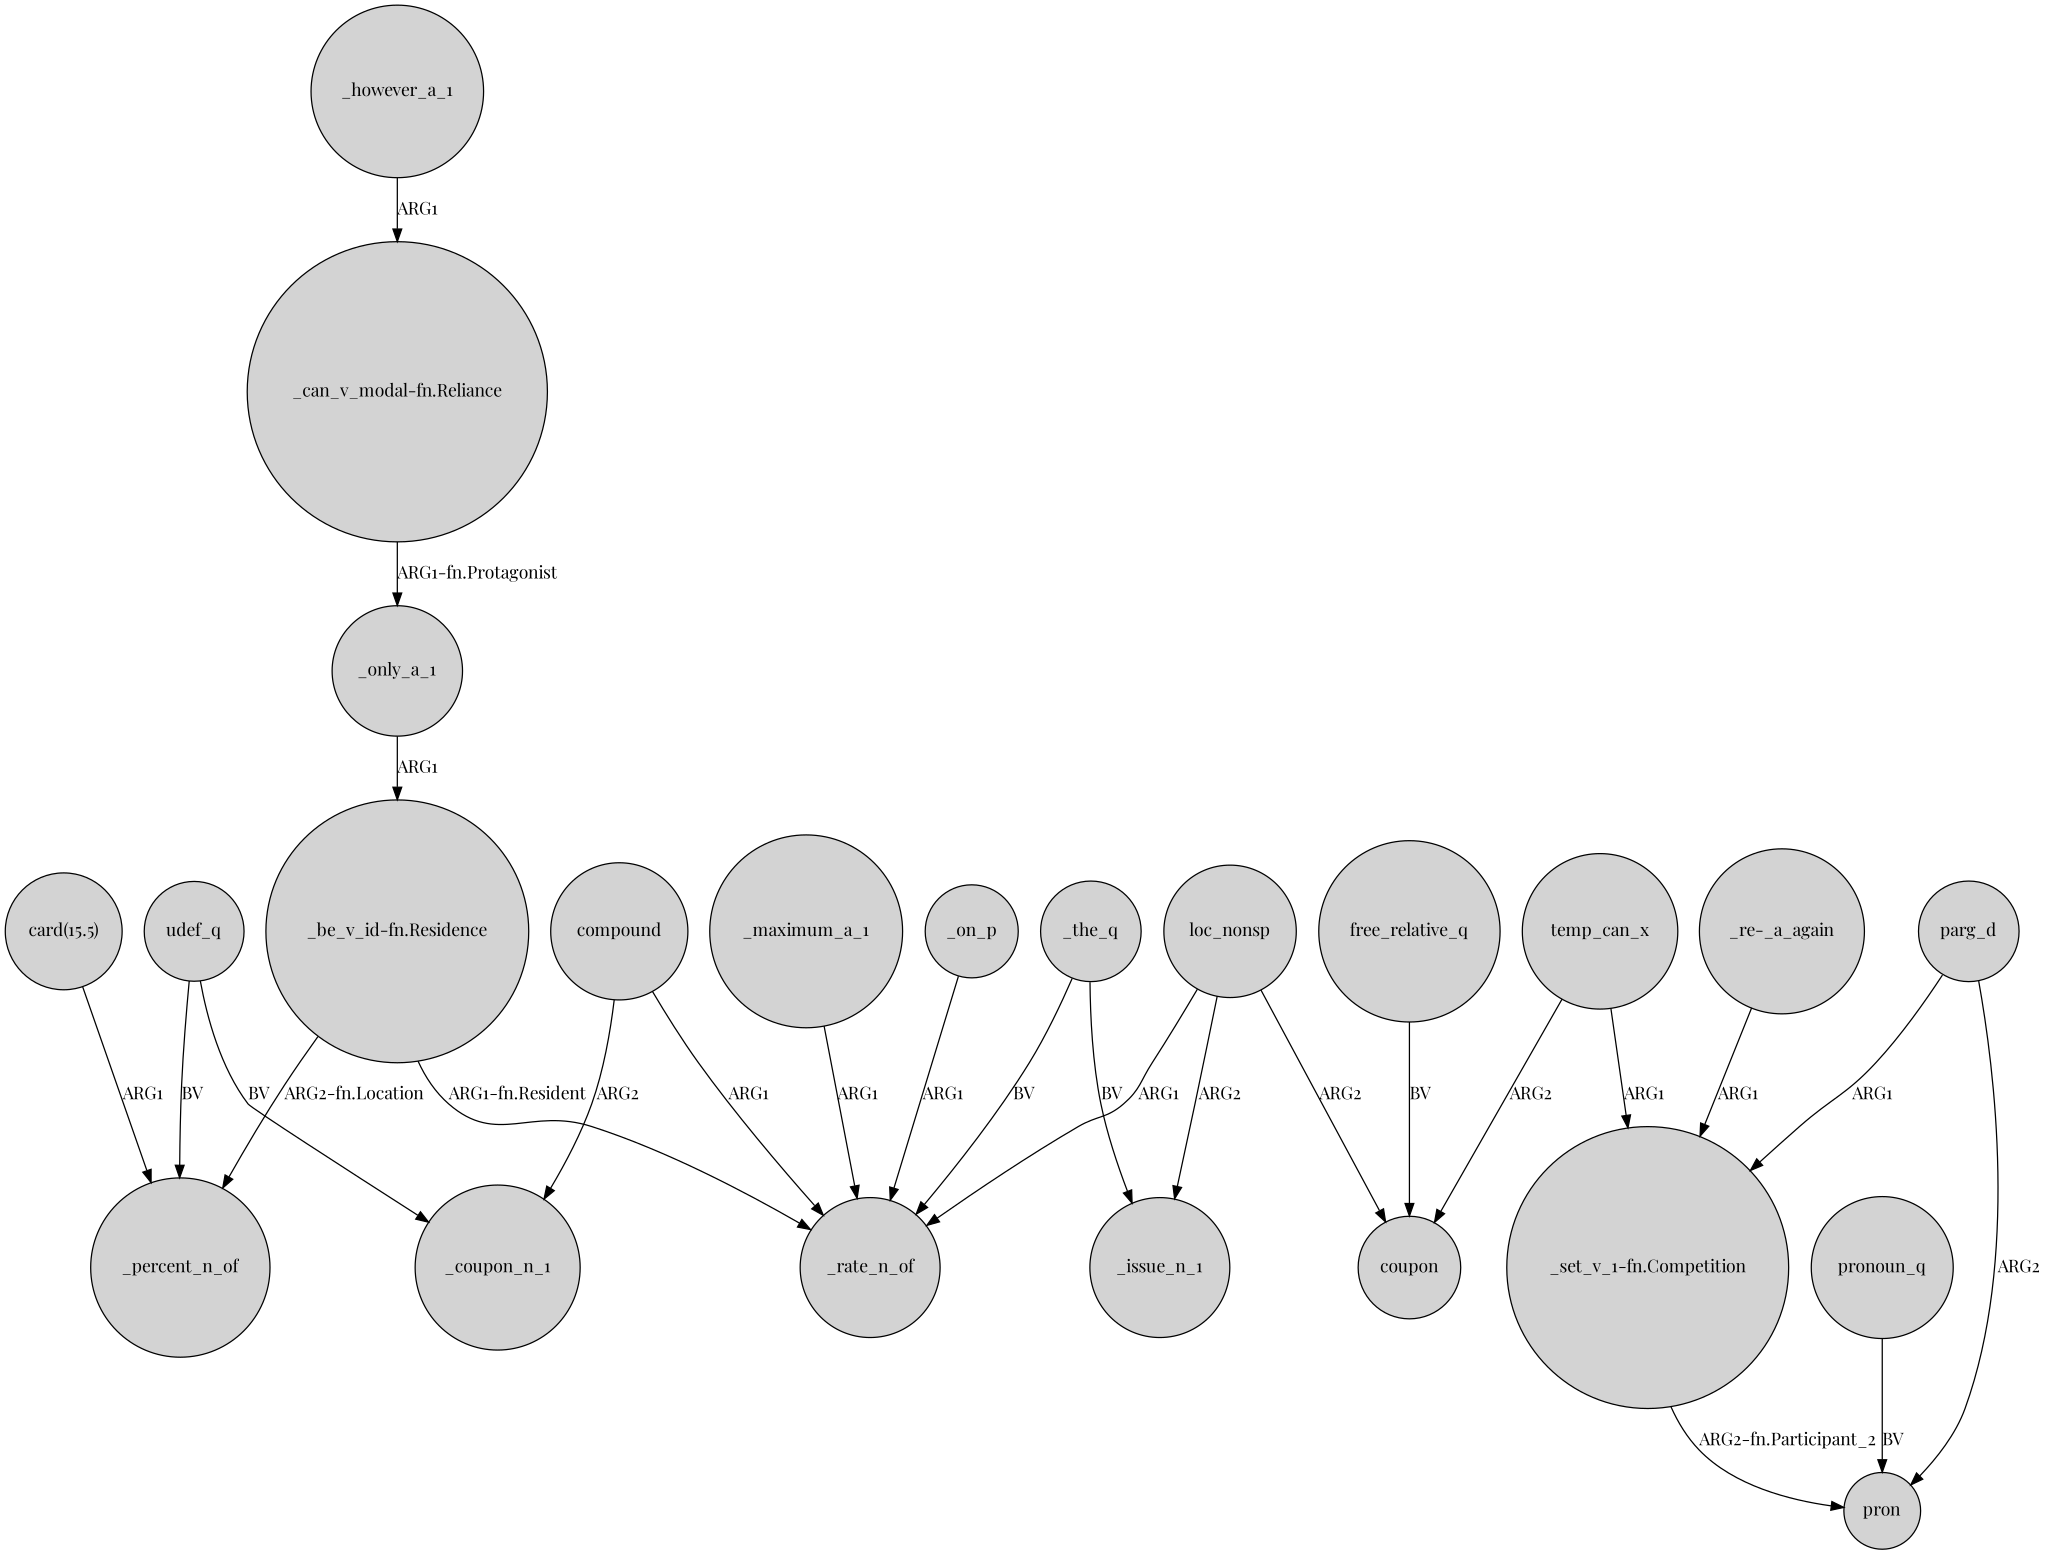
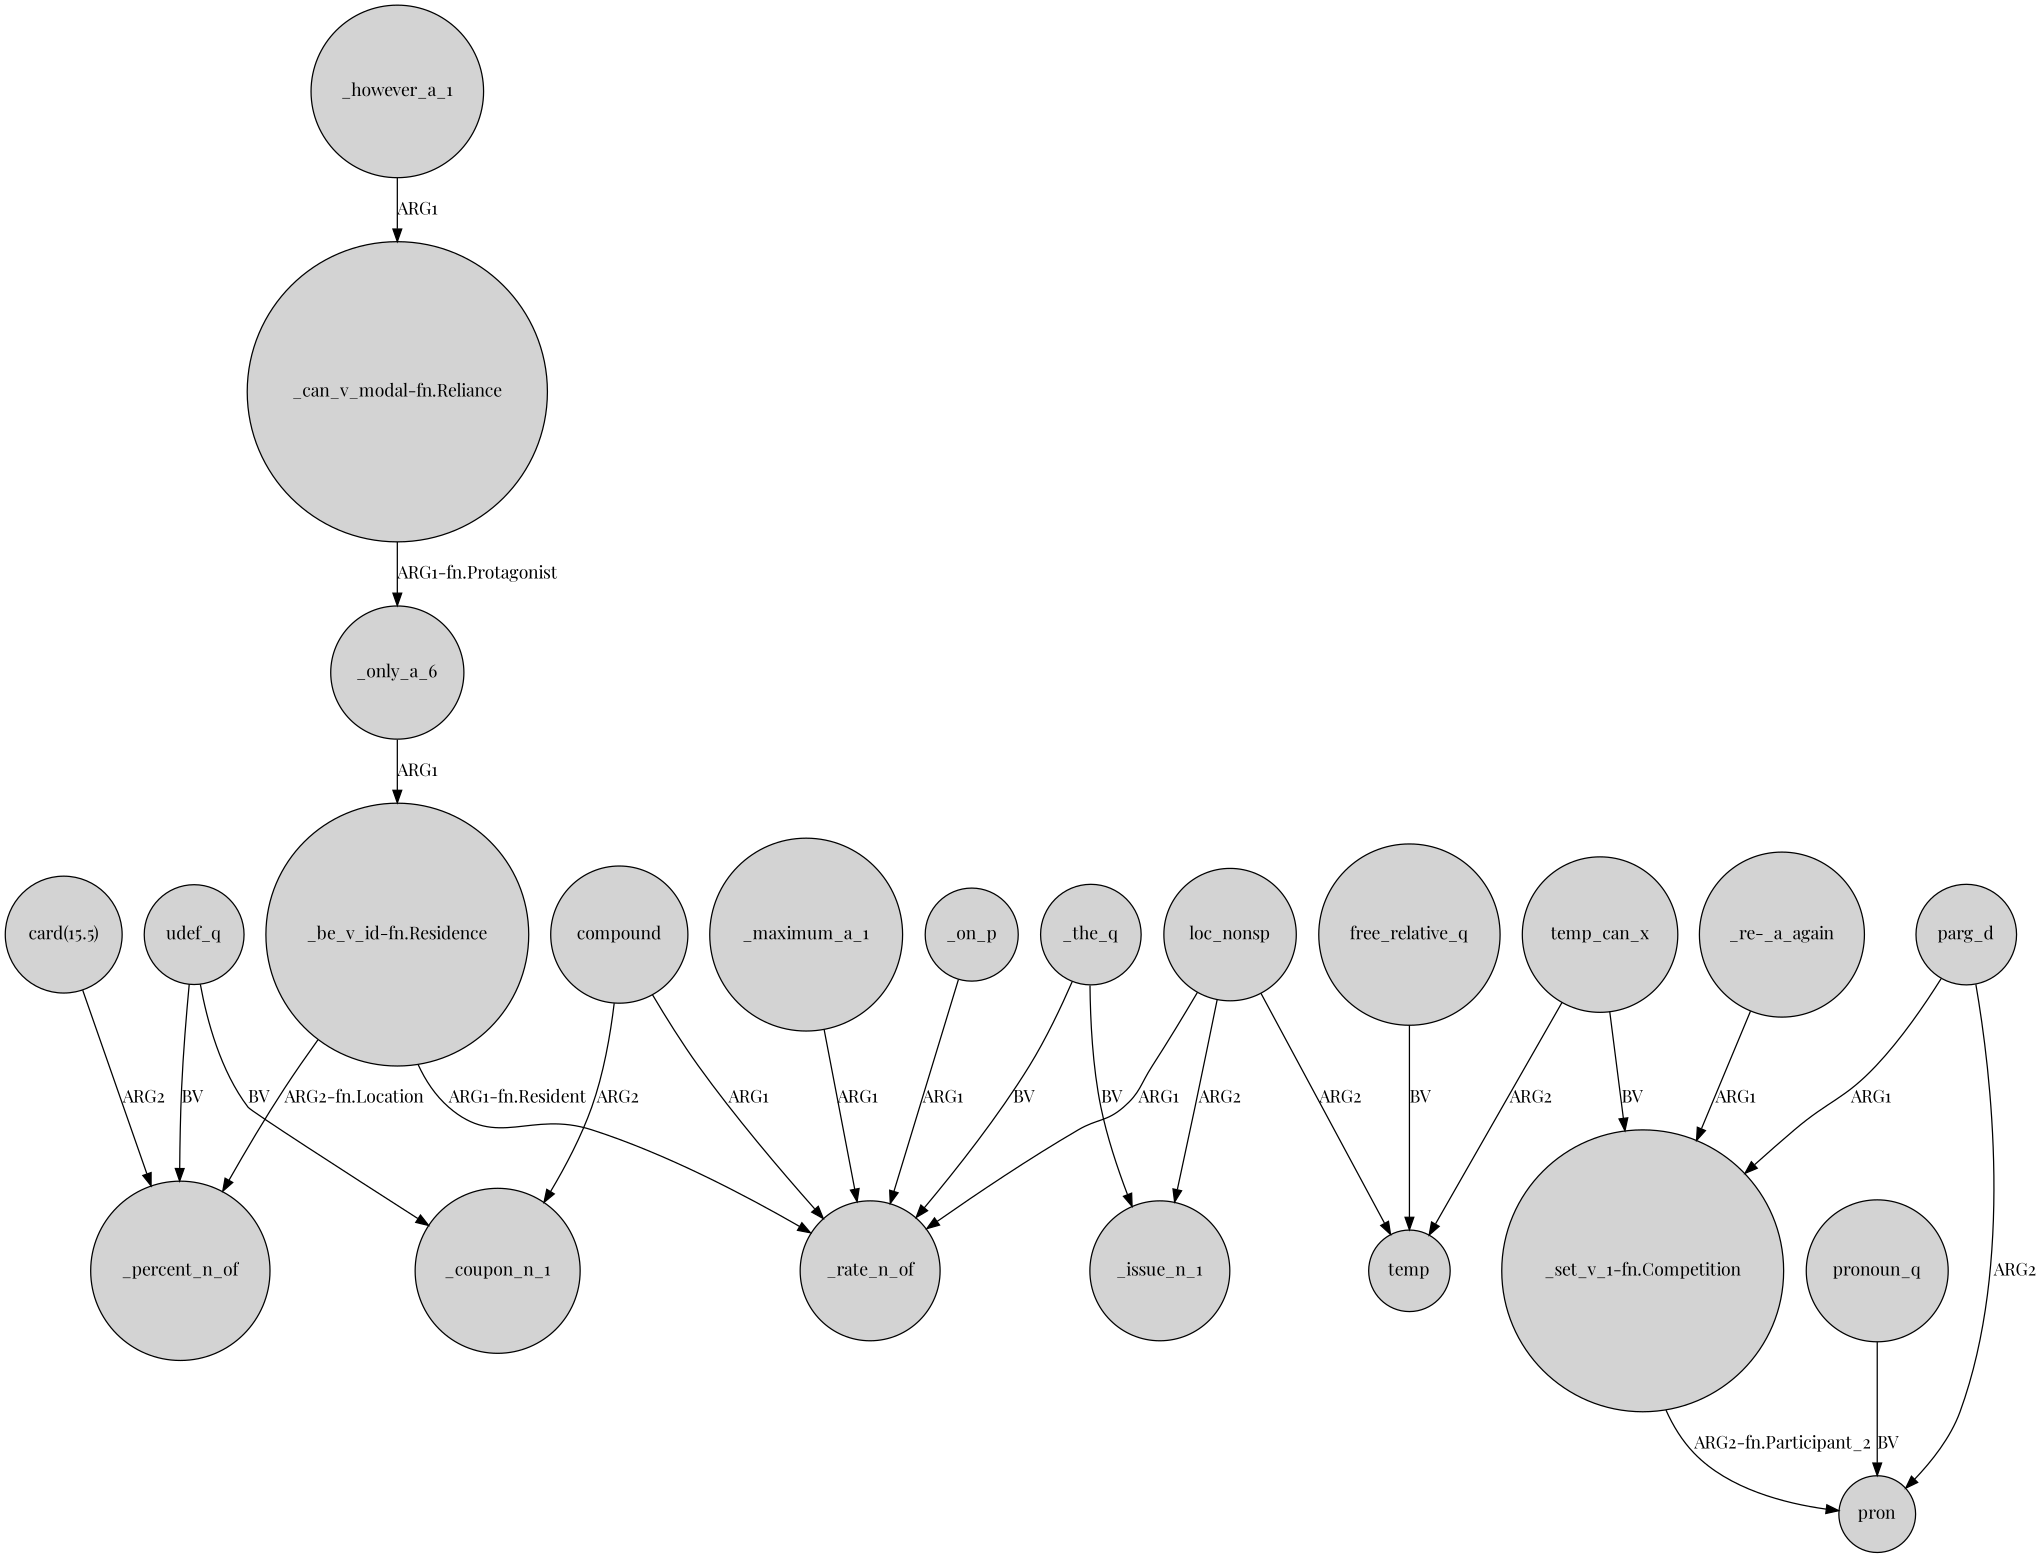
(397, 671) -> (397, 673)
(143, 1095) -> (144, 1098)
(1645, 1095) -> (1633, 1098)
(1409, 1268) -> (1409, 1271)
